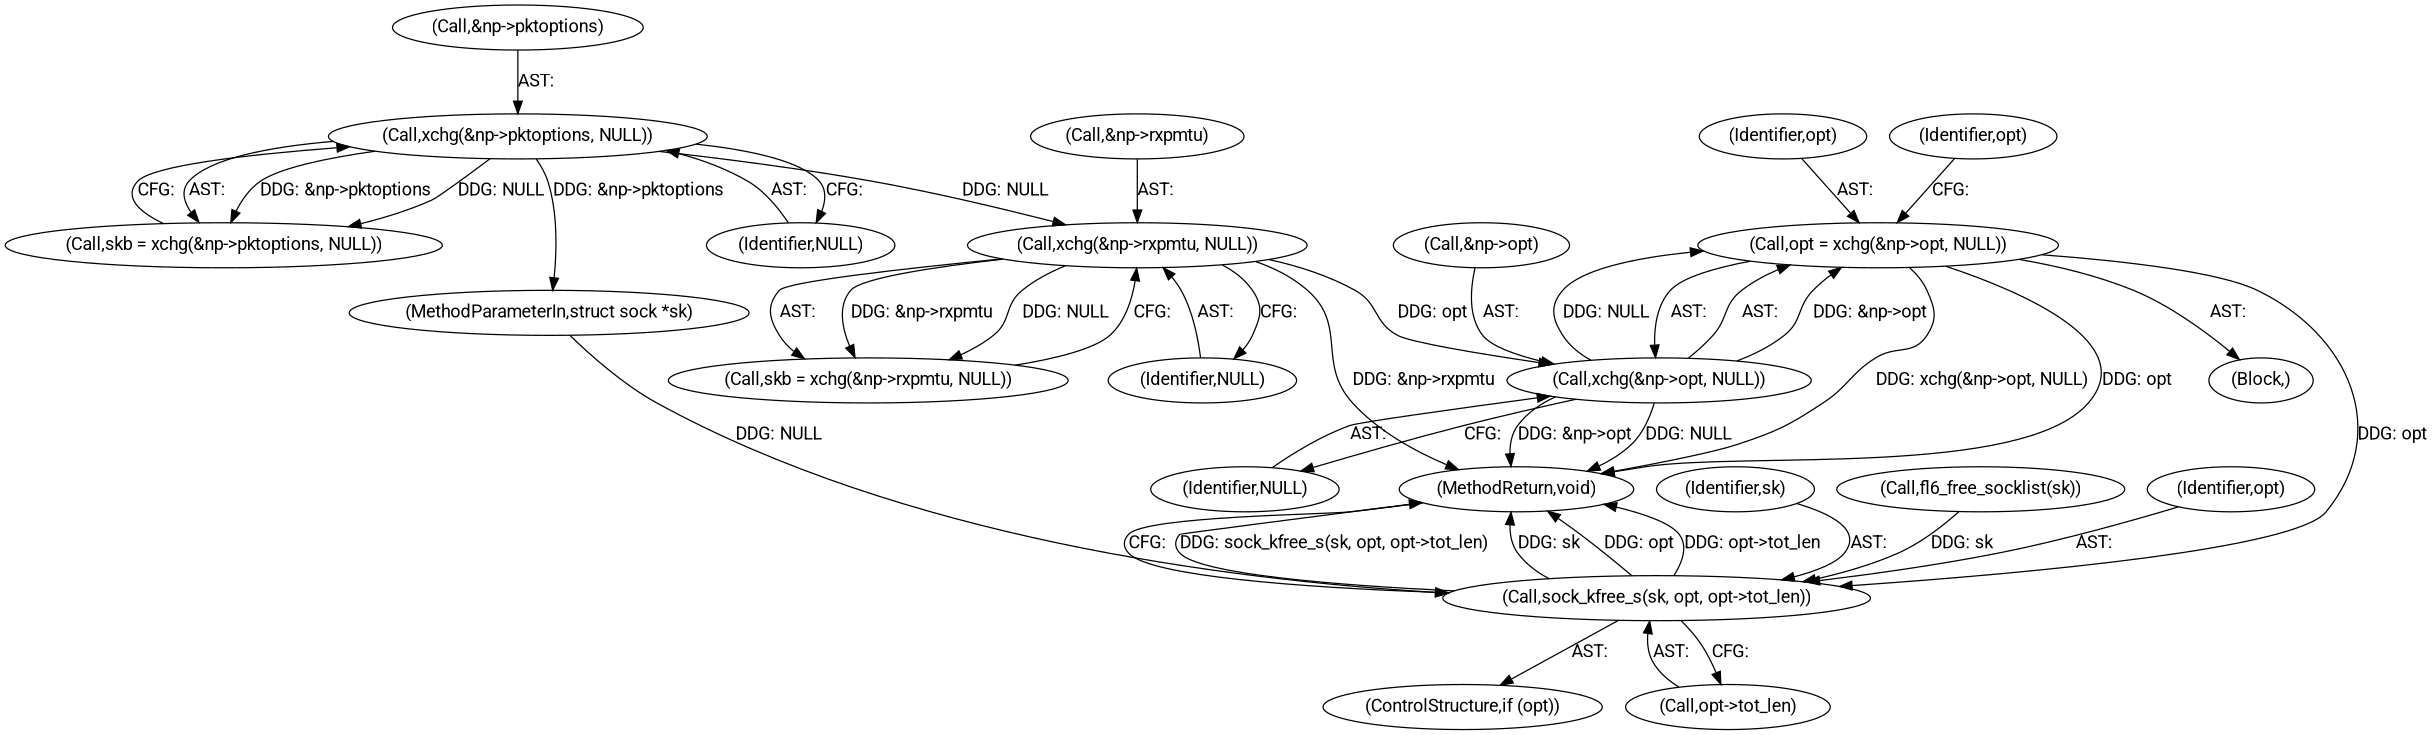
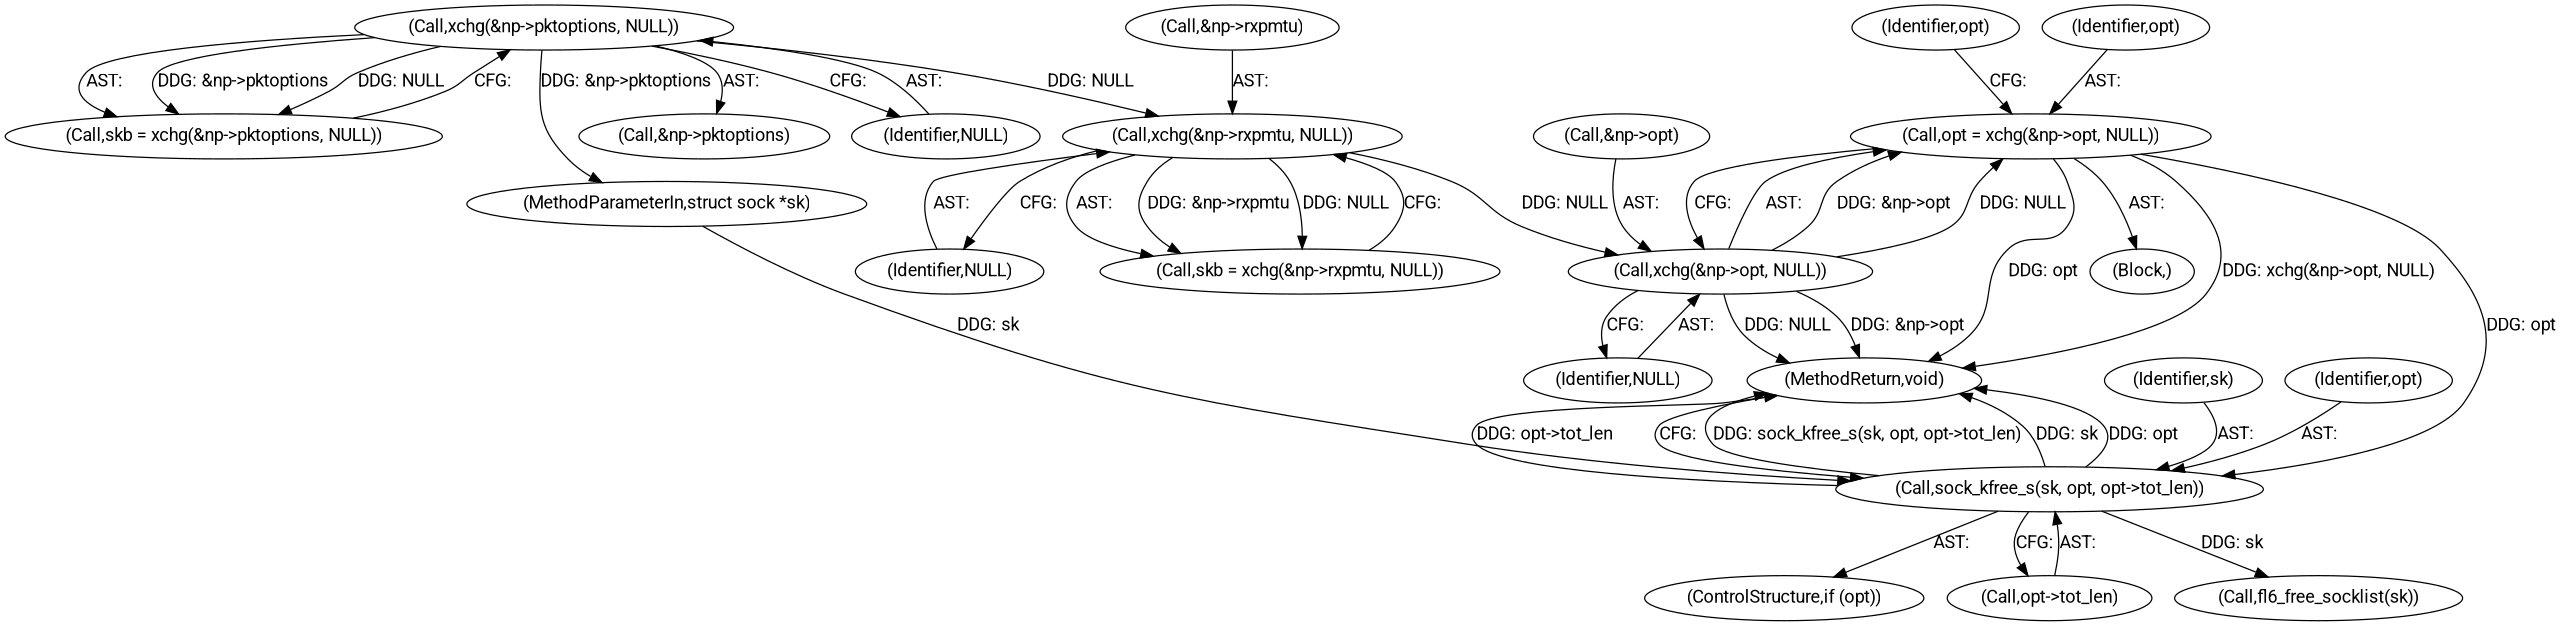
(518, 76) -> (710, 67)
(1433, 313) -> (1565, 204)
(1692, 313) -> (1715, 204)
(1336, 372) -> none
(779, 435) -> (988, 326)
(1892, 556) -> (2179, 542)
